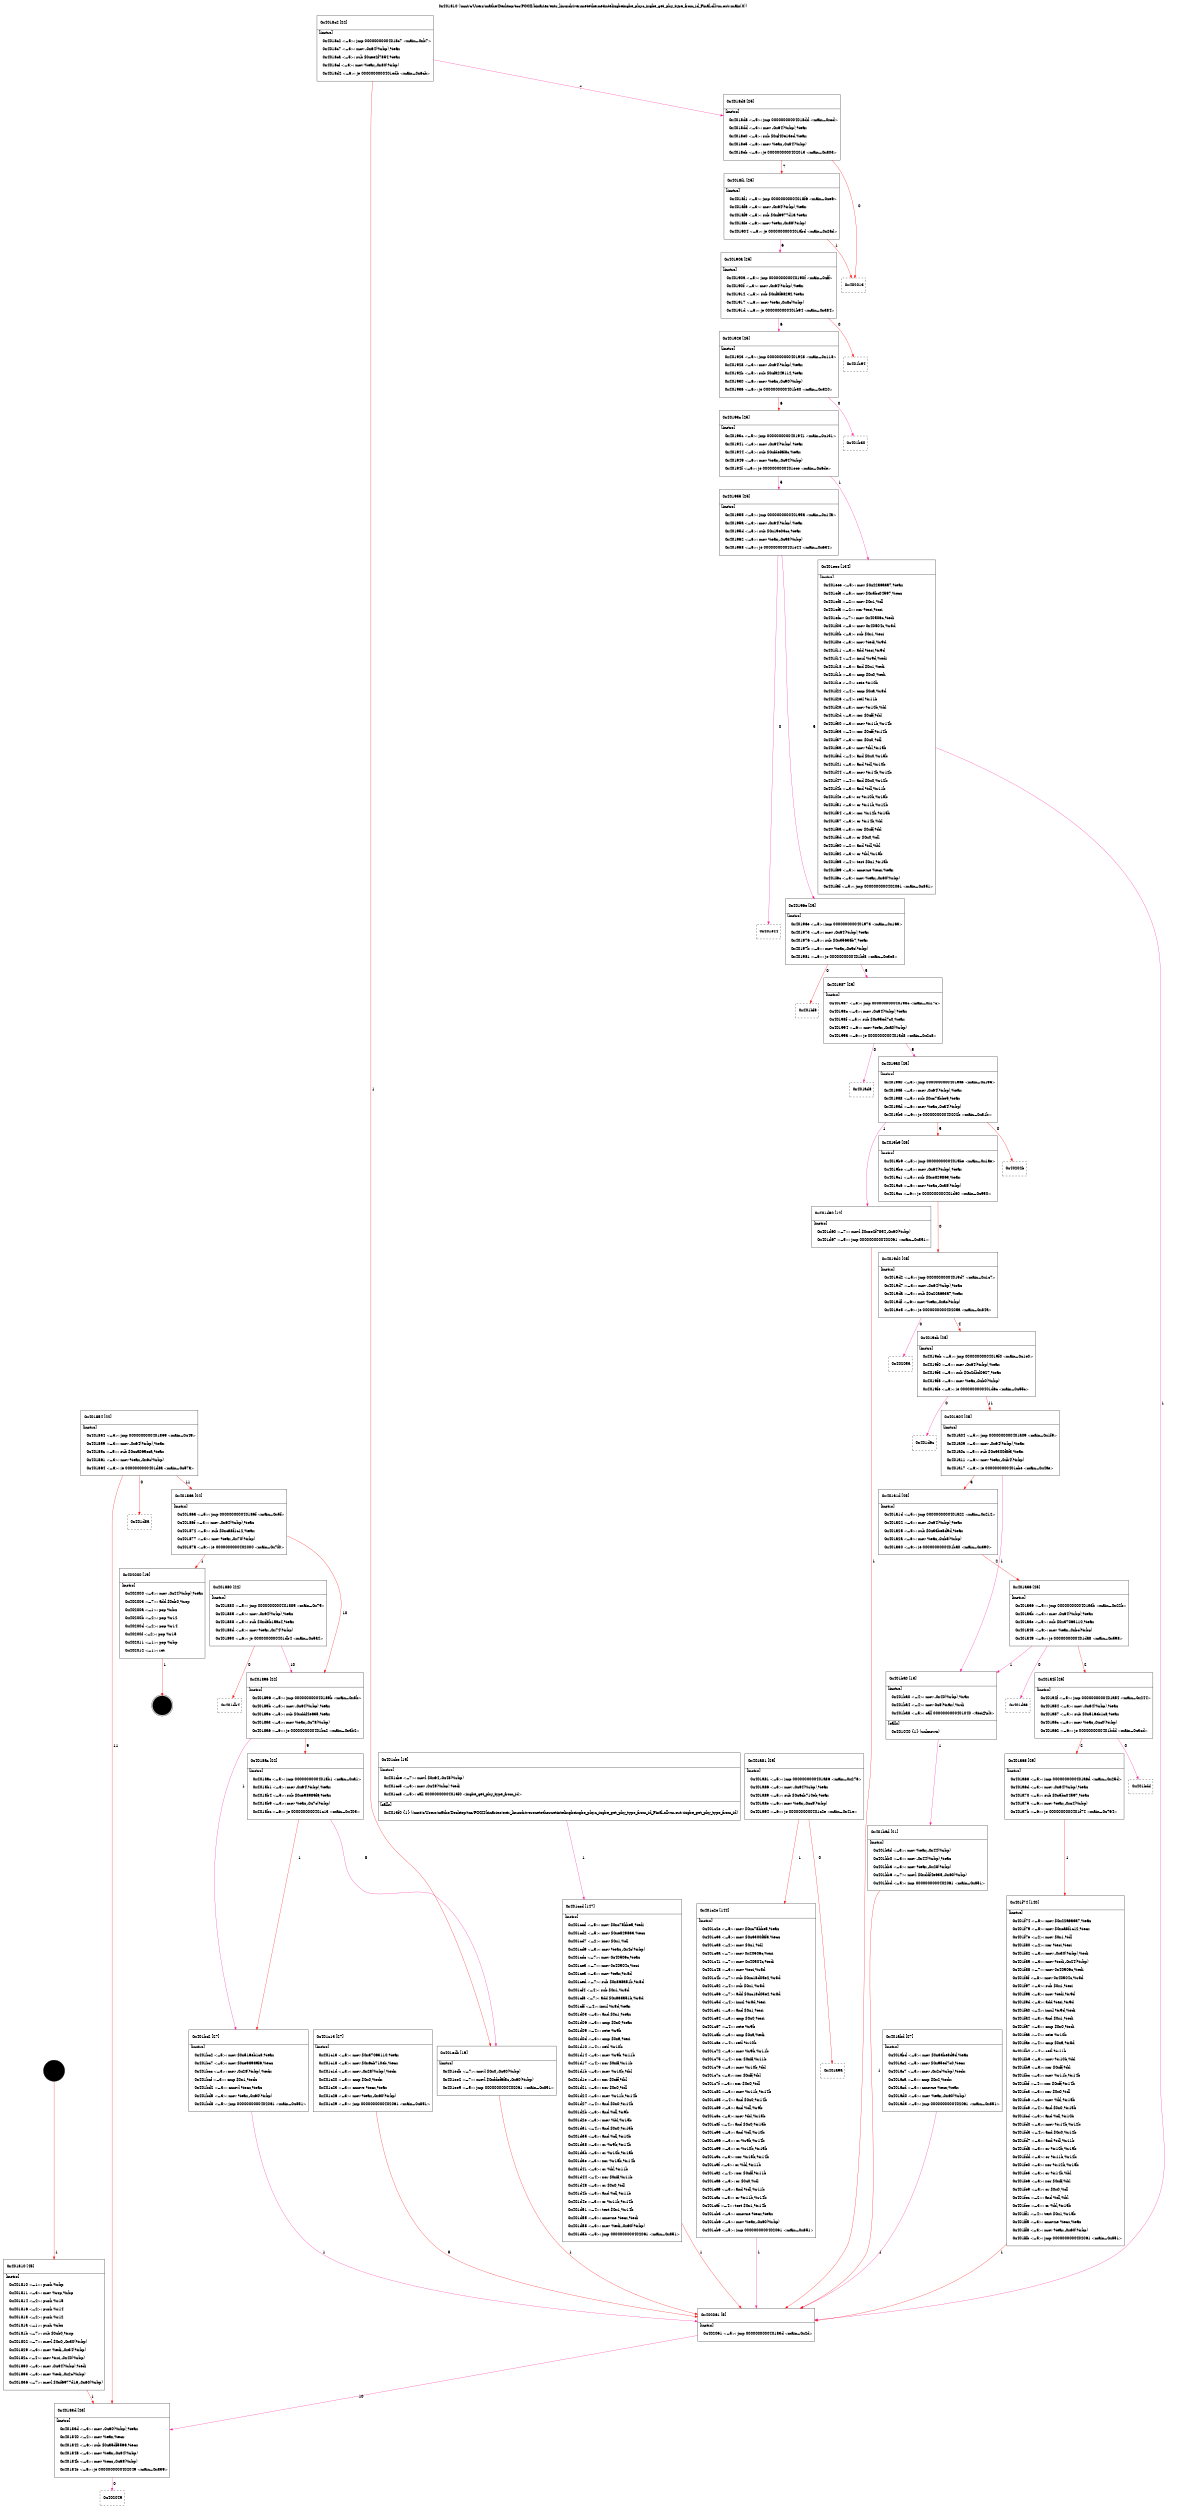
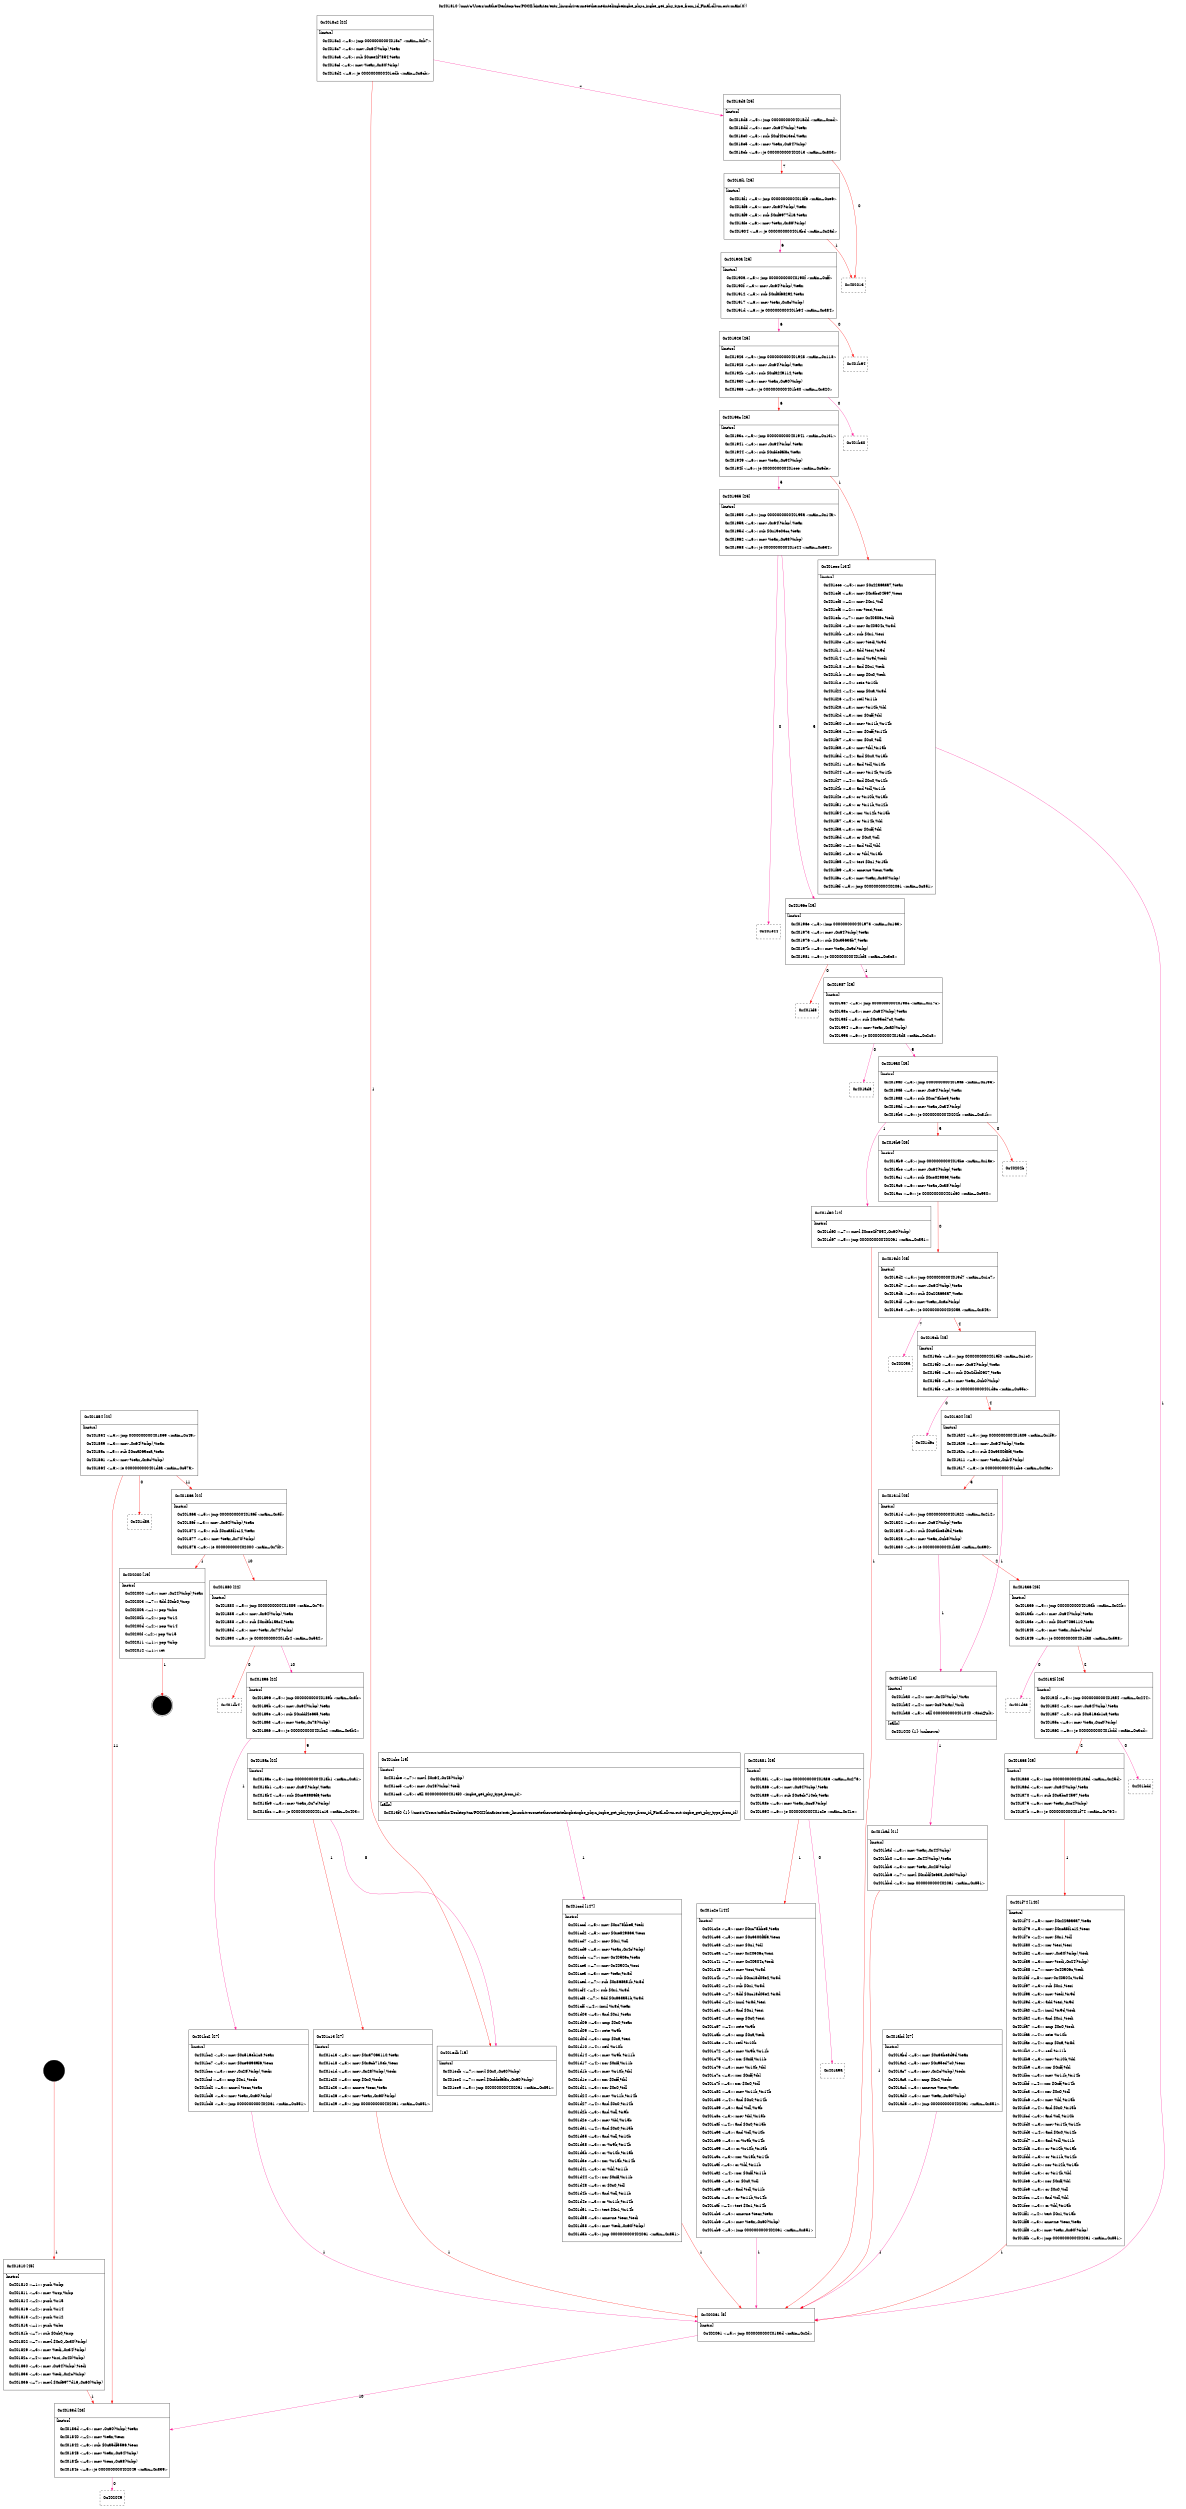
(854, 515) -> (854, 515)
(866, 971) -> (866, 971)
(920, 1324) -> (920, 1324)
(990, 1403) -> (990, 1403)
(340, 1592) -> (248, 1566)
(1016, 1659) -> (940, 1612)
(278, 1923) -> (338, 1923)
(823, 1940) -> (823, 1940)
(556, 2241) -> none
(448, 2253) -> (448, 2253)
